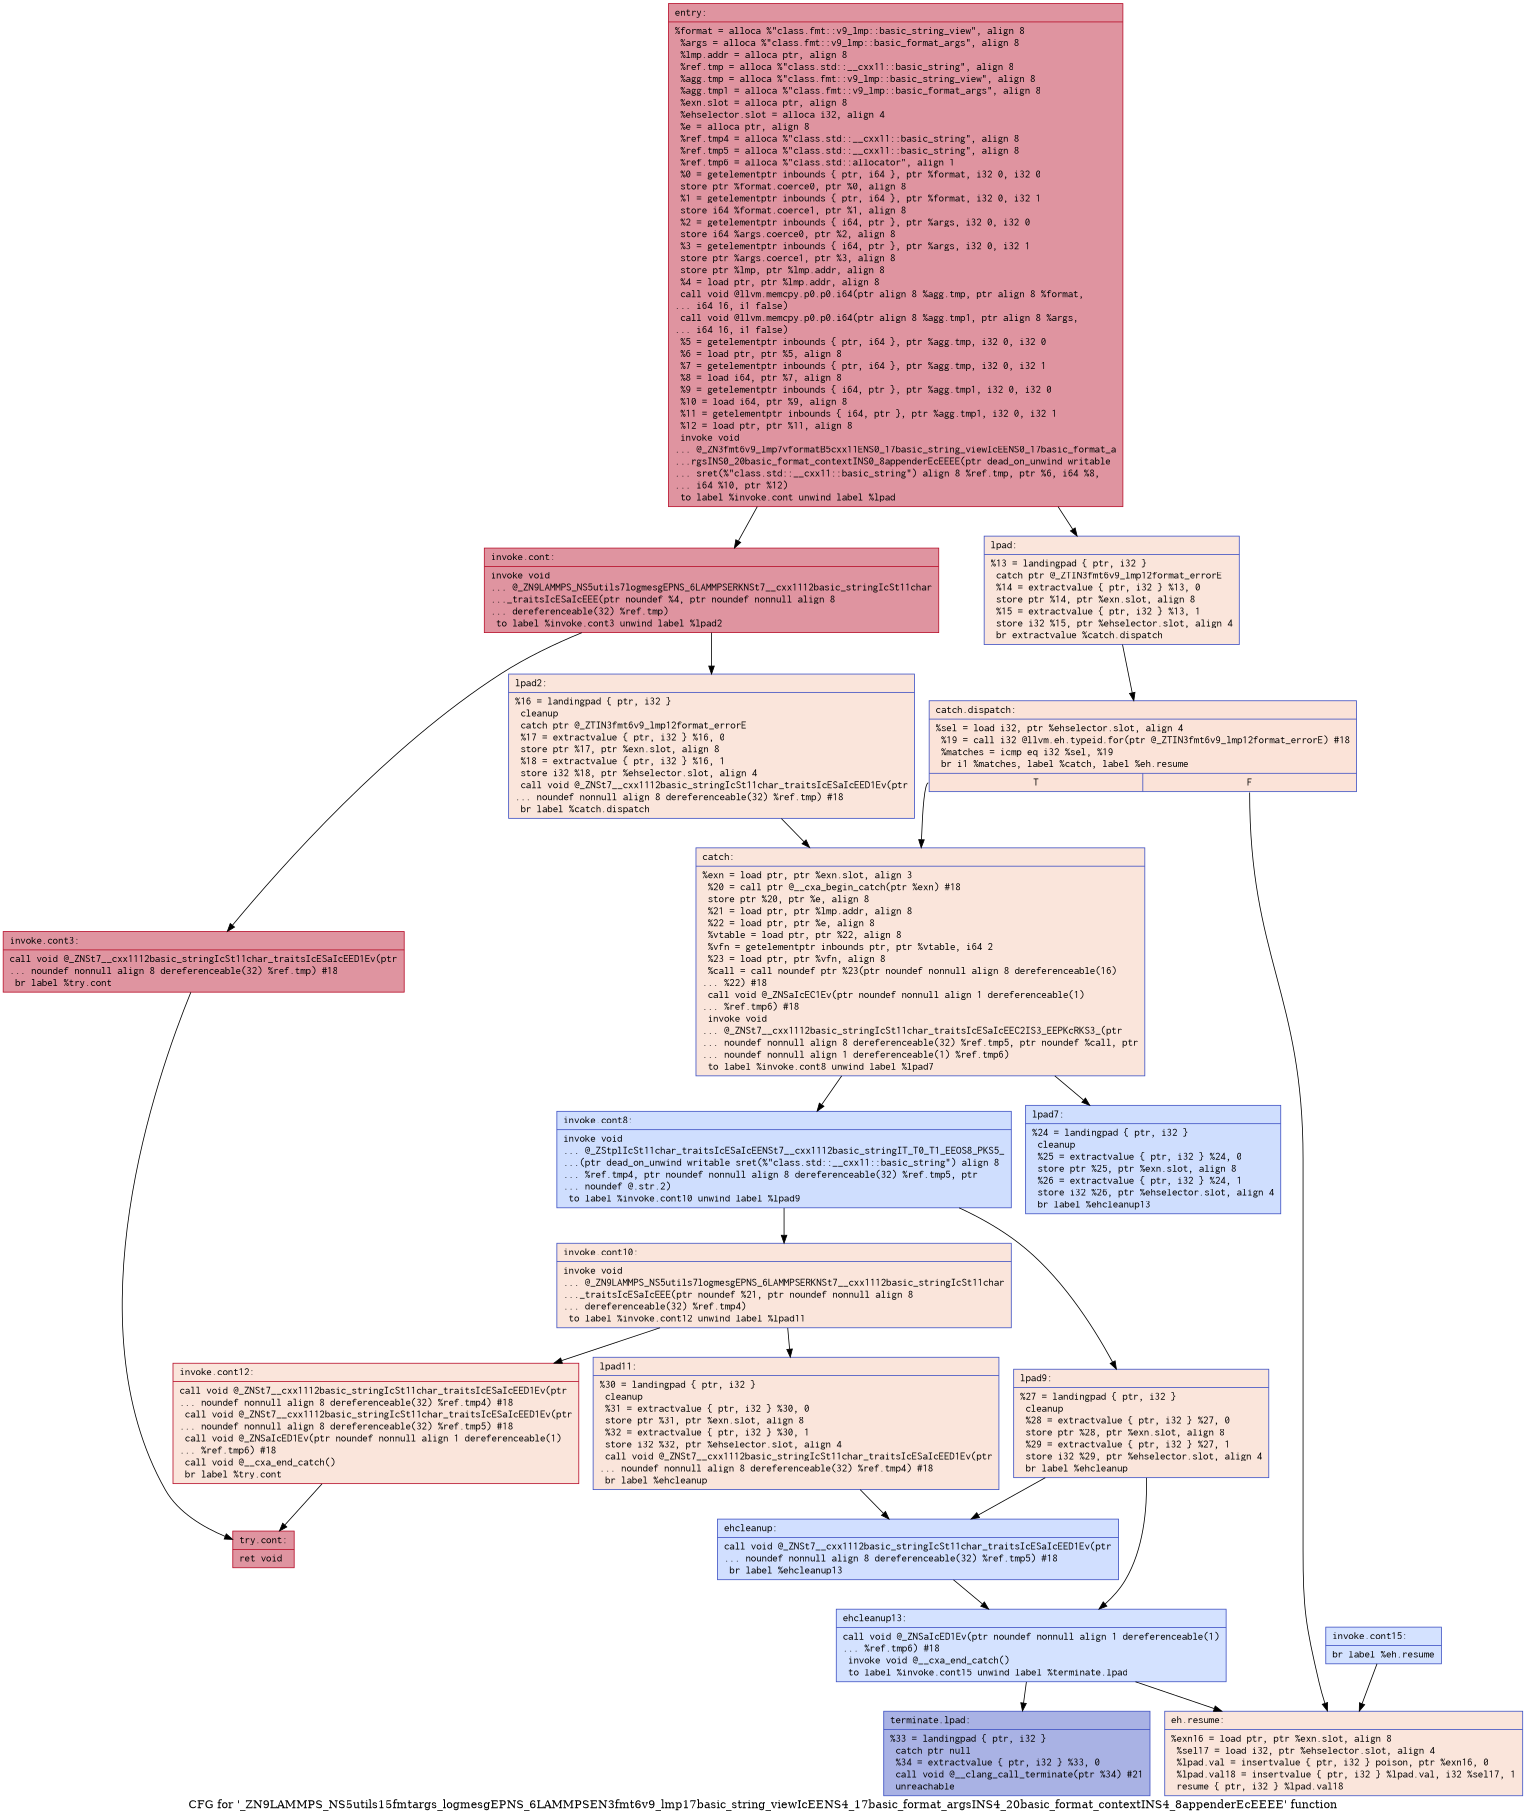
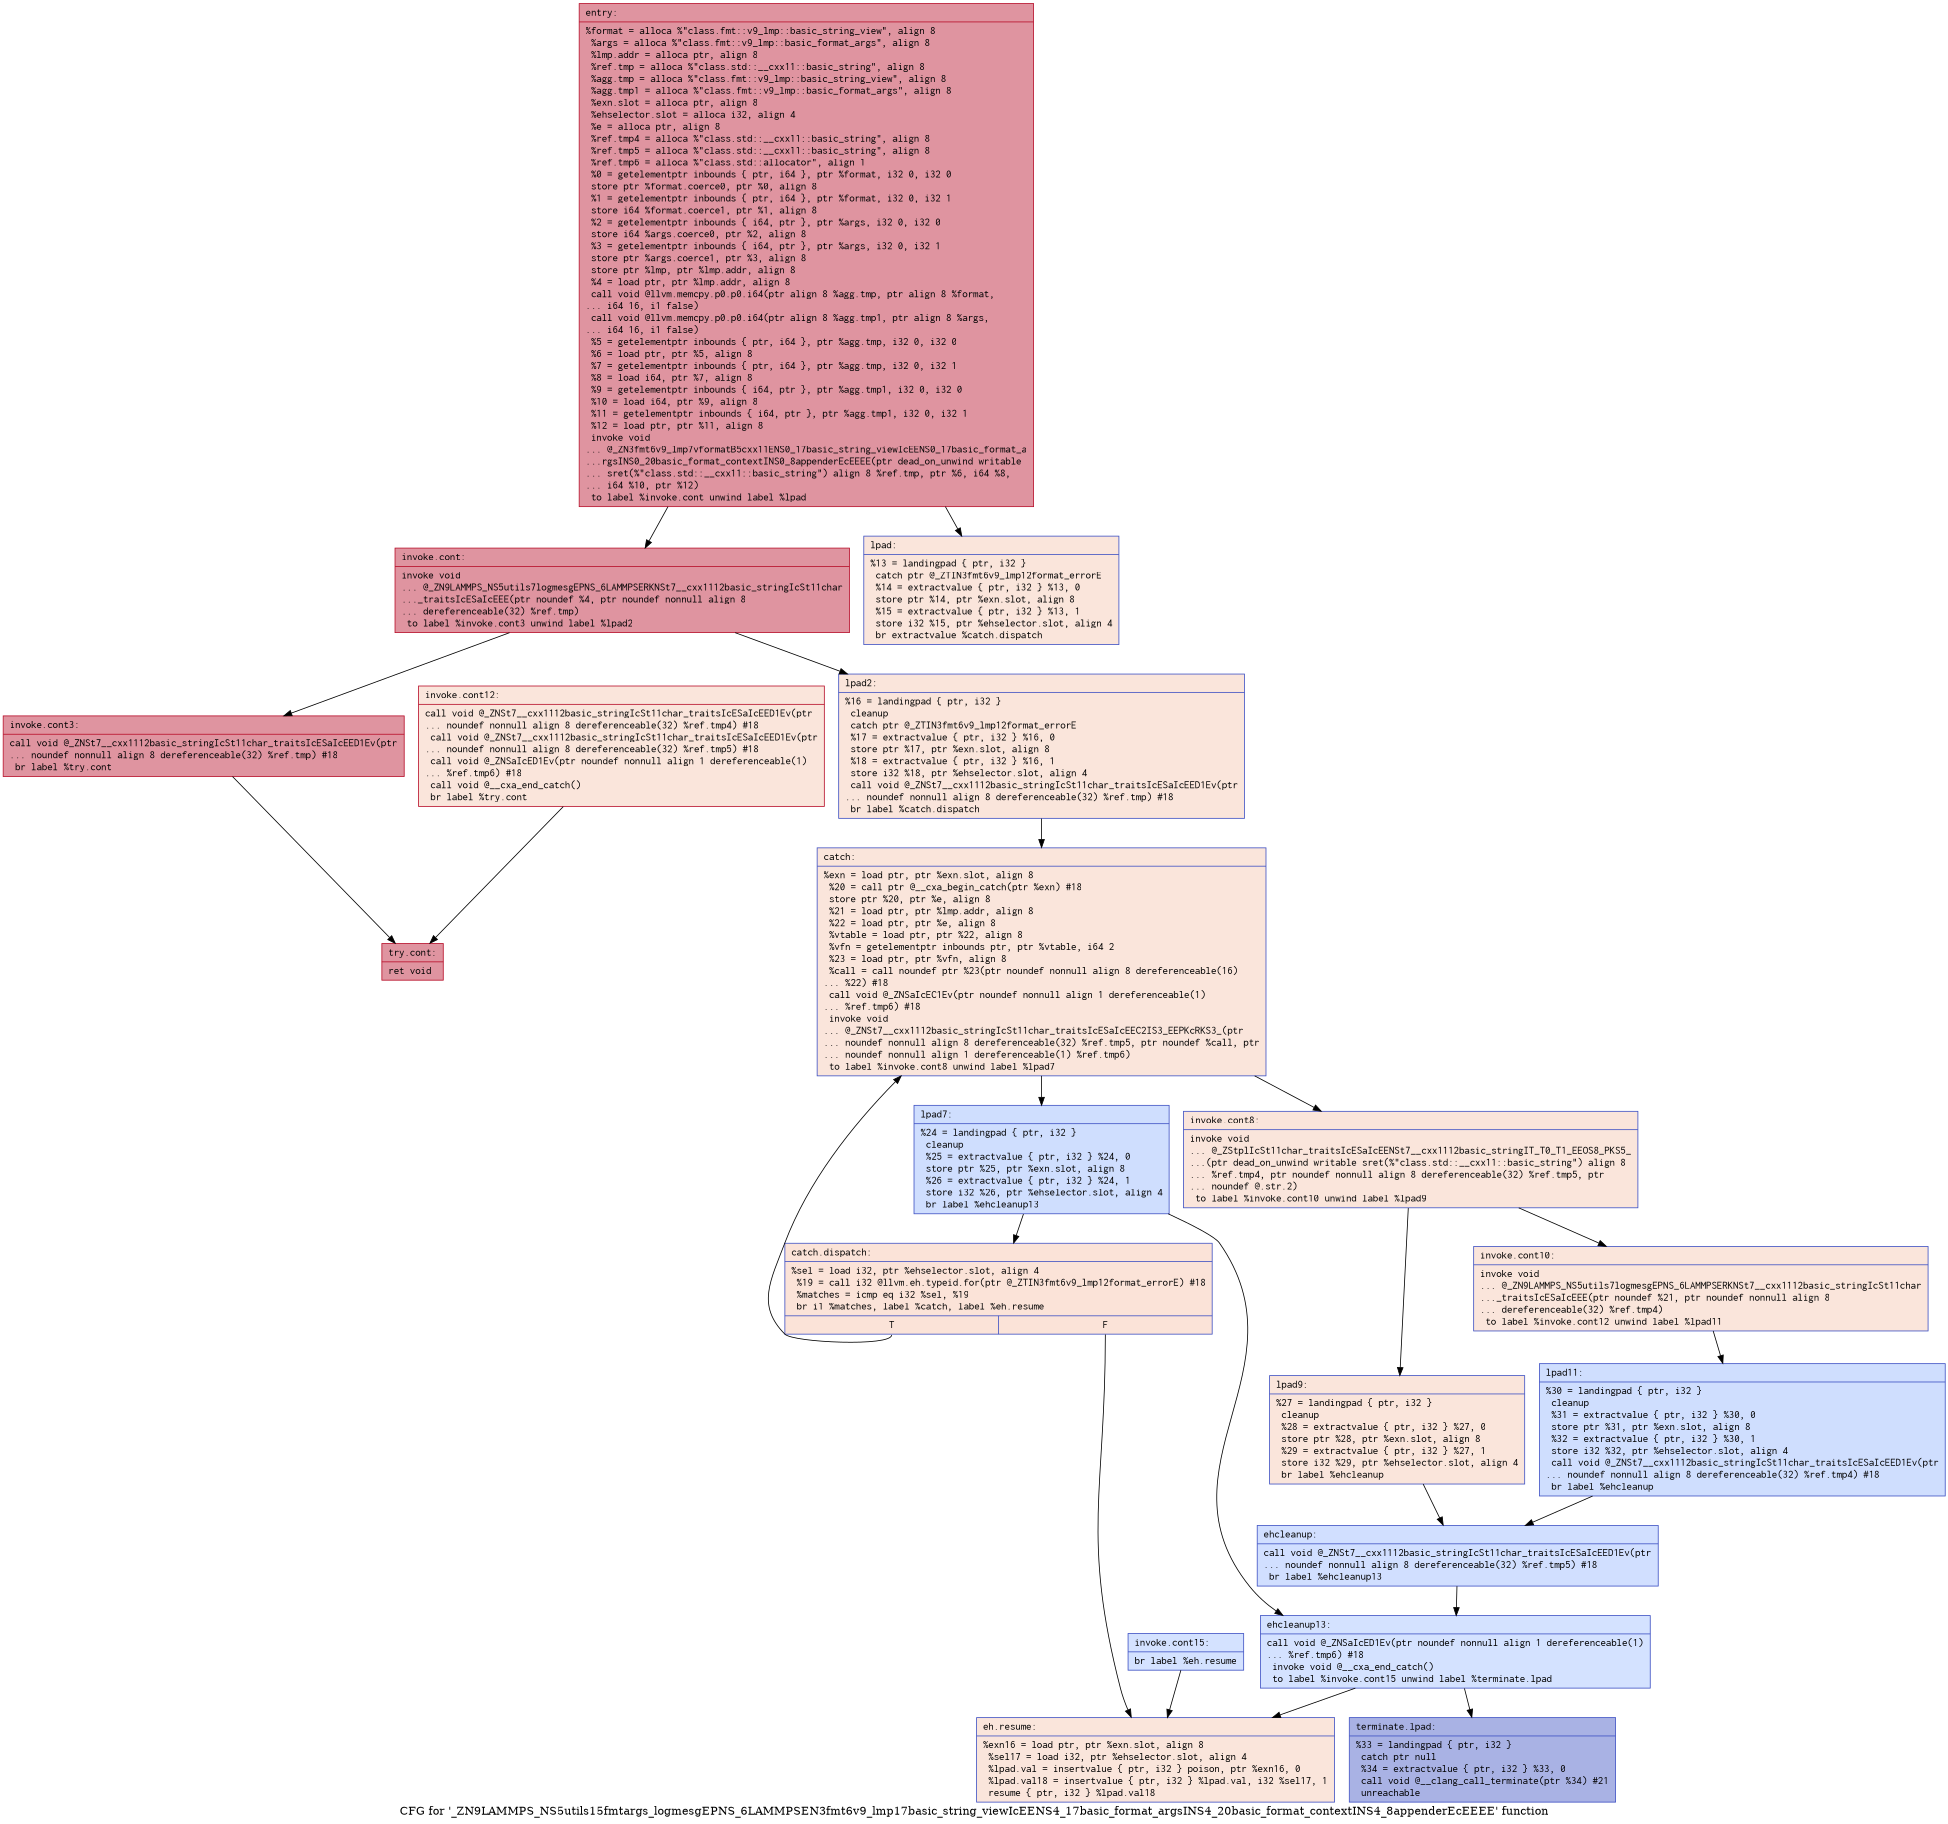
(1127, 669) -> (1020, 1225)
(808, 875) -> (929, 875)
(784, 1160) -> (1411, 1160)
(611, 1344) -> none
(796, 1423) -> (1742, 1430)
(1139, 1546) -> (1235, 1405)
